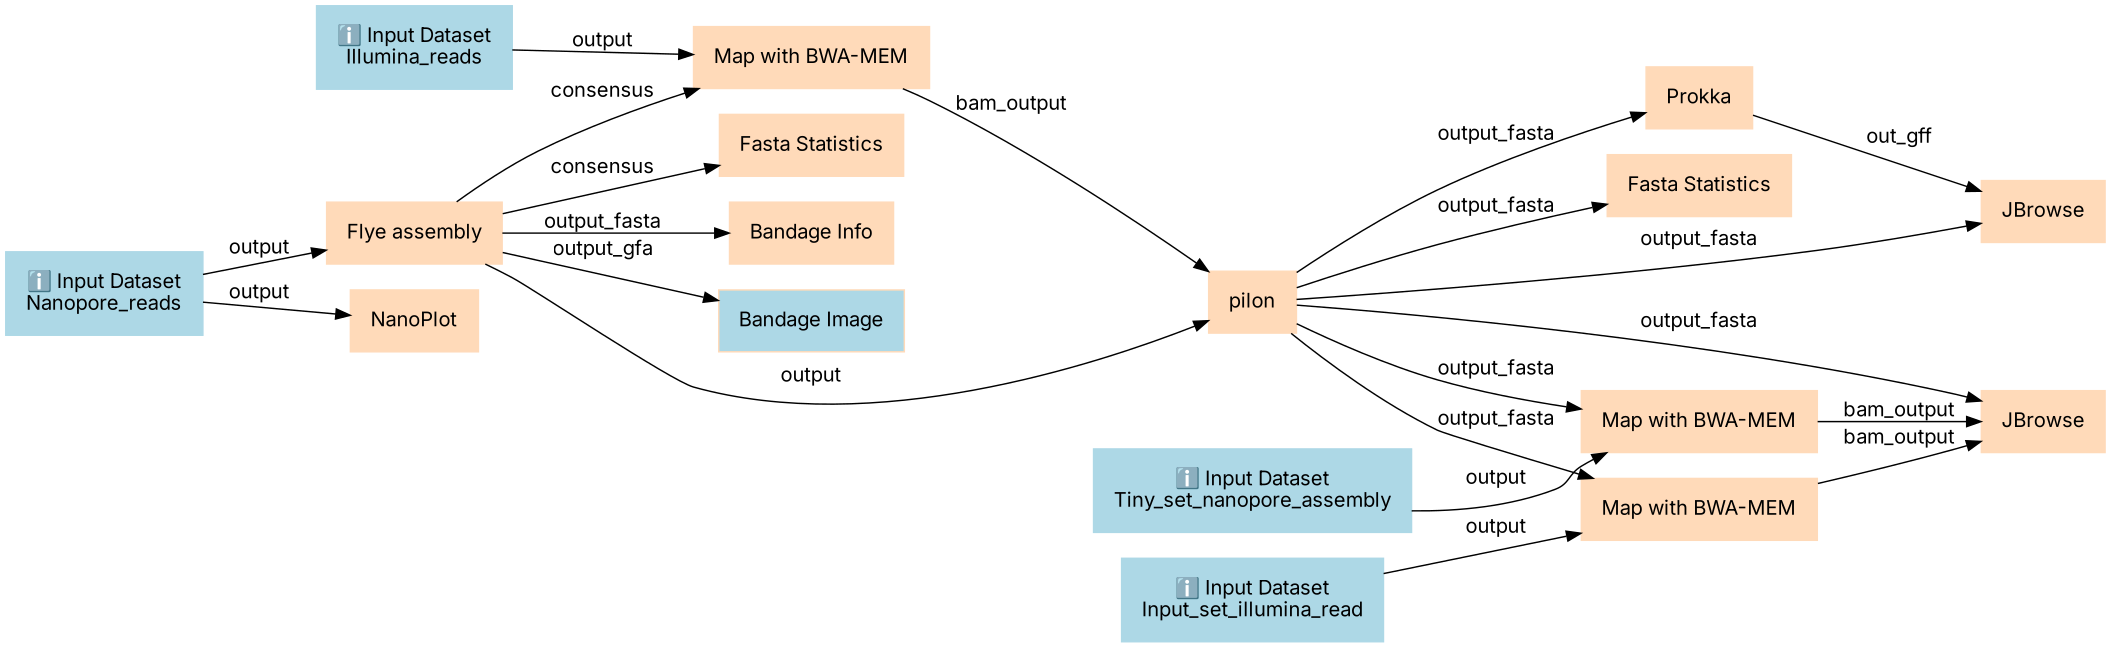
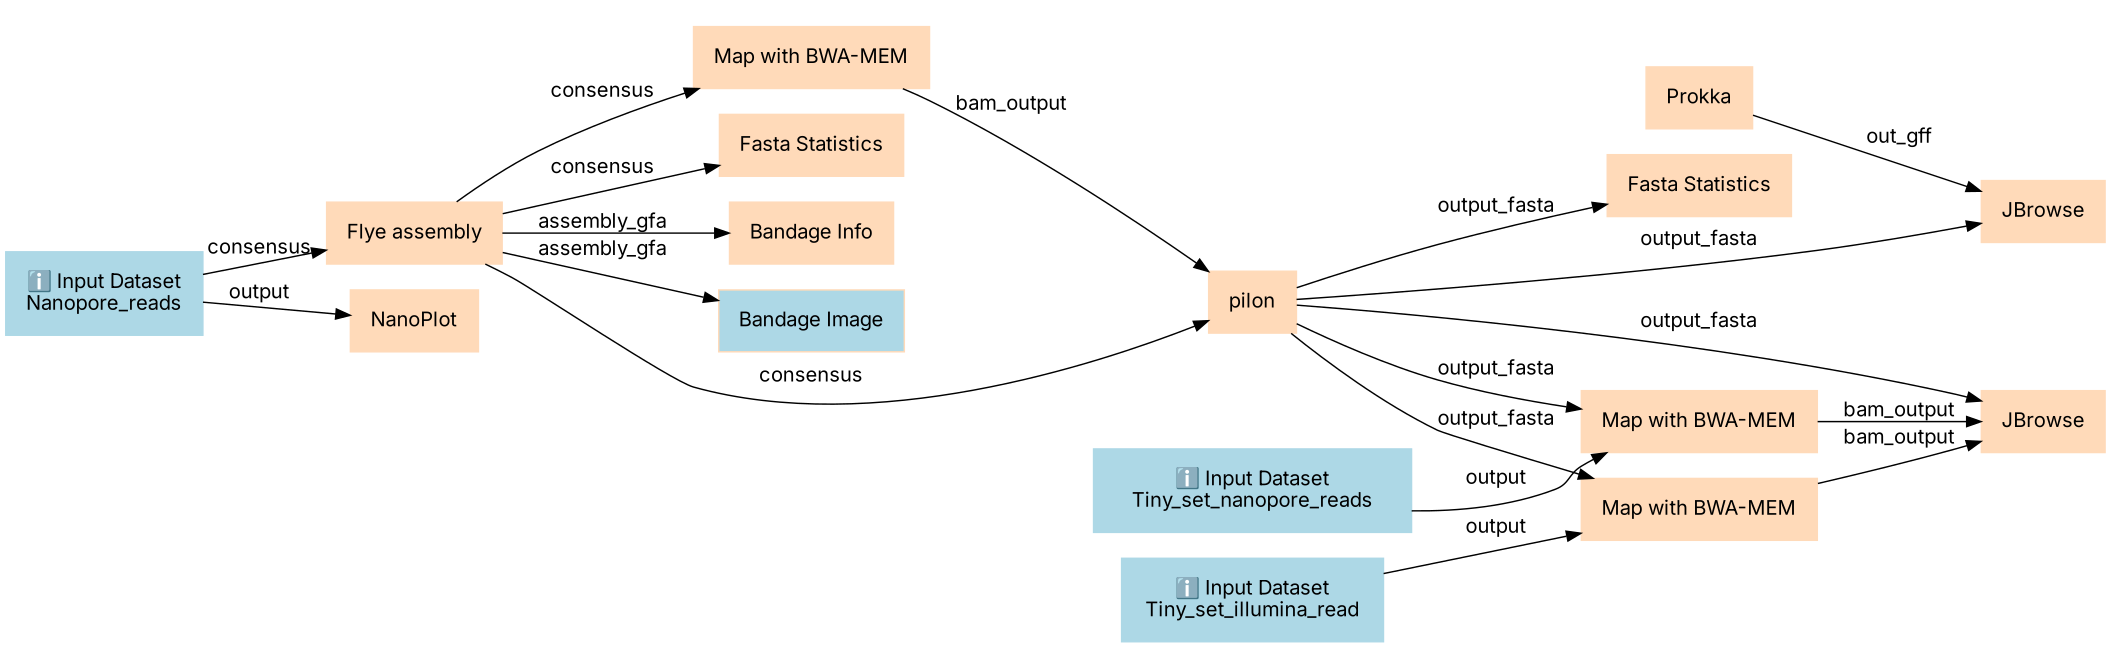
(414, 47) -> none
(1458, 181) -> none
(603, 222) -> (603, 222)
(260, 248) -> (260, 248)
(603, 250) -> (603, 250)
(812, 376) -> (812, 376)
(1253, 491) -> (1253, 491)
(1253, 600) -> (1253, 600)
